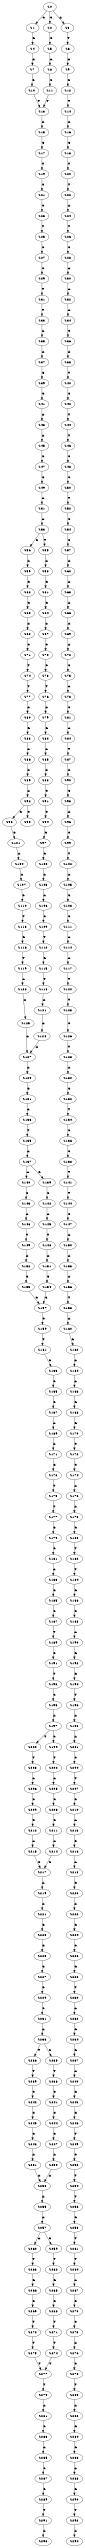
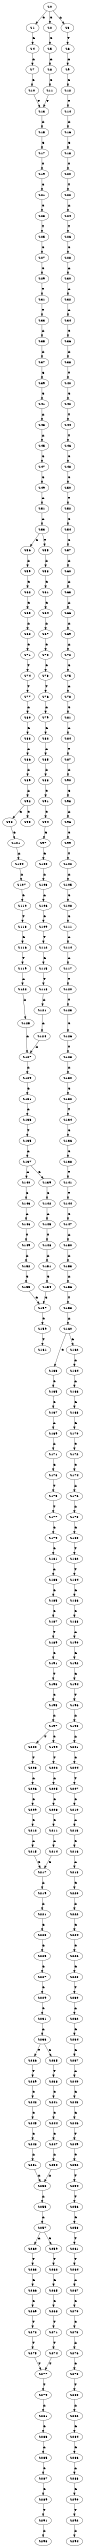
(47, 1359) -> (60, 1349)
